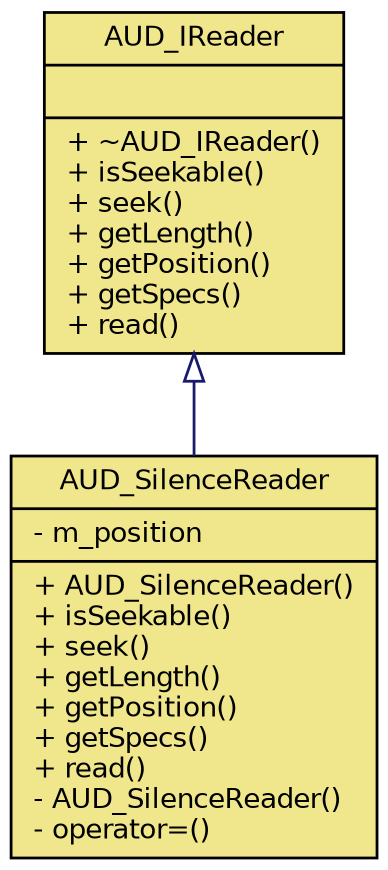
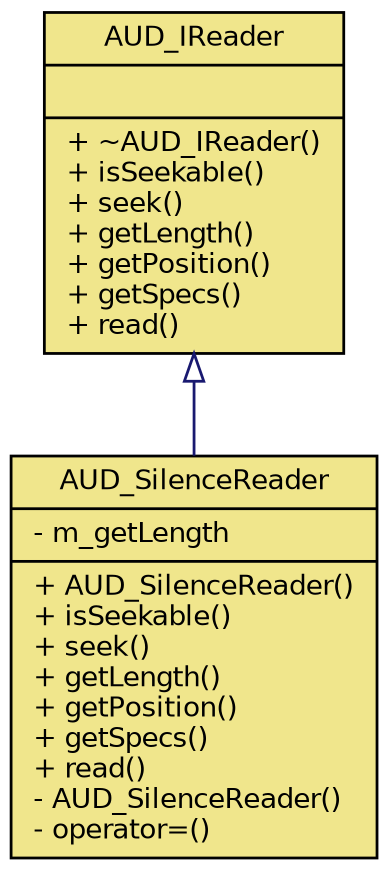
(118, 534) -> (132, 534)
